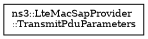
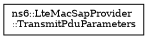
(74, 20) -> (74, 20)
